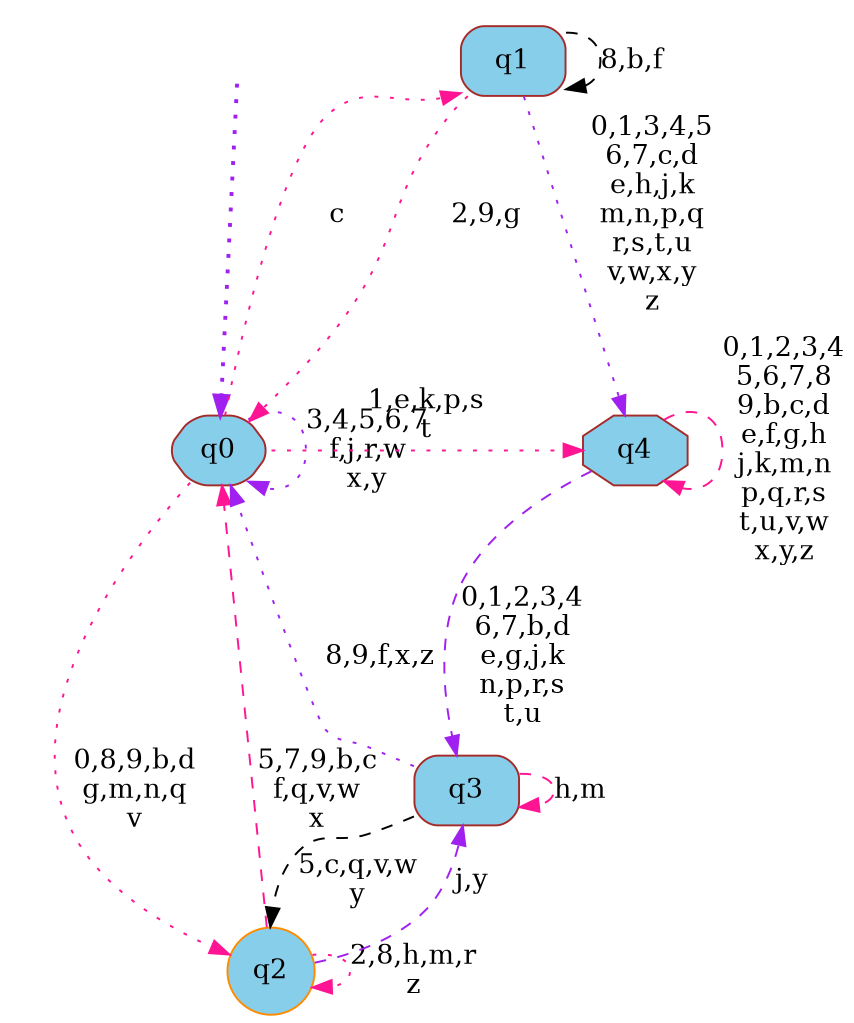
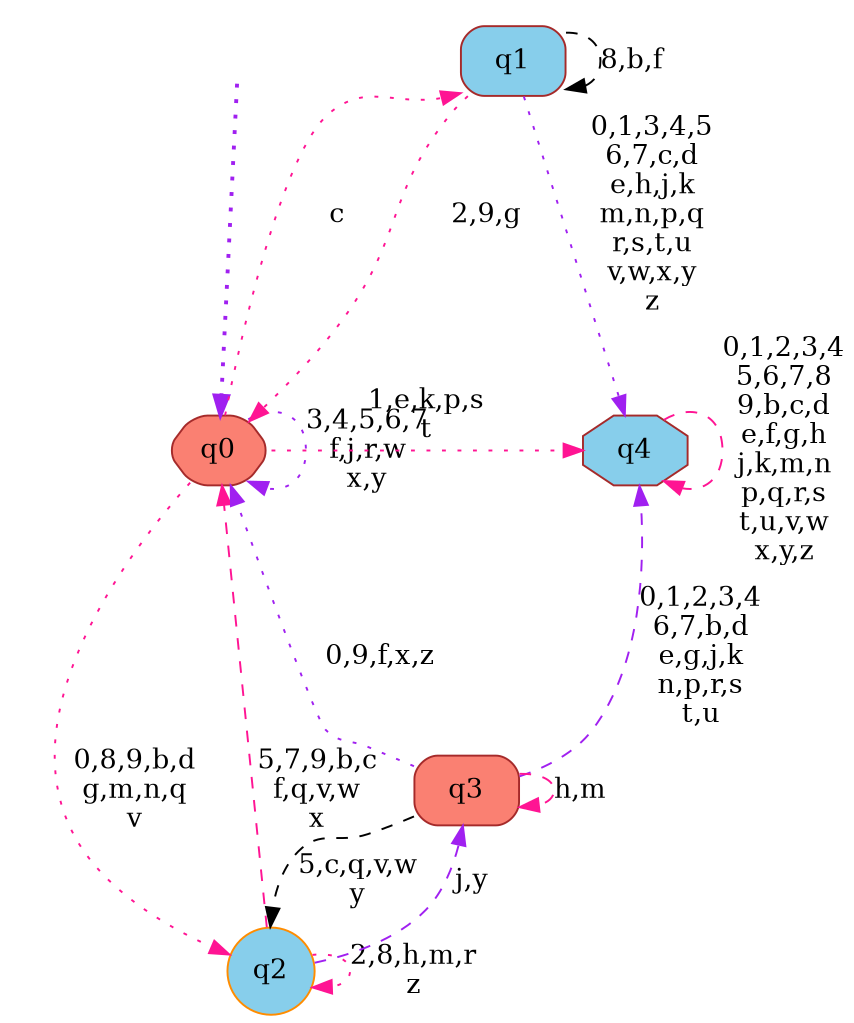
(219, 450) -> (219, 450)
(466, 575) -> (625, 665)
(381, 657) -> (381, 657)
(467, 790) -> (467, 790)
